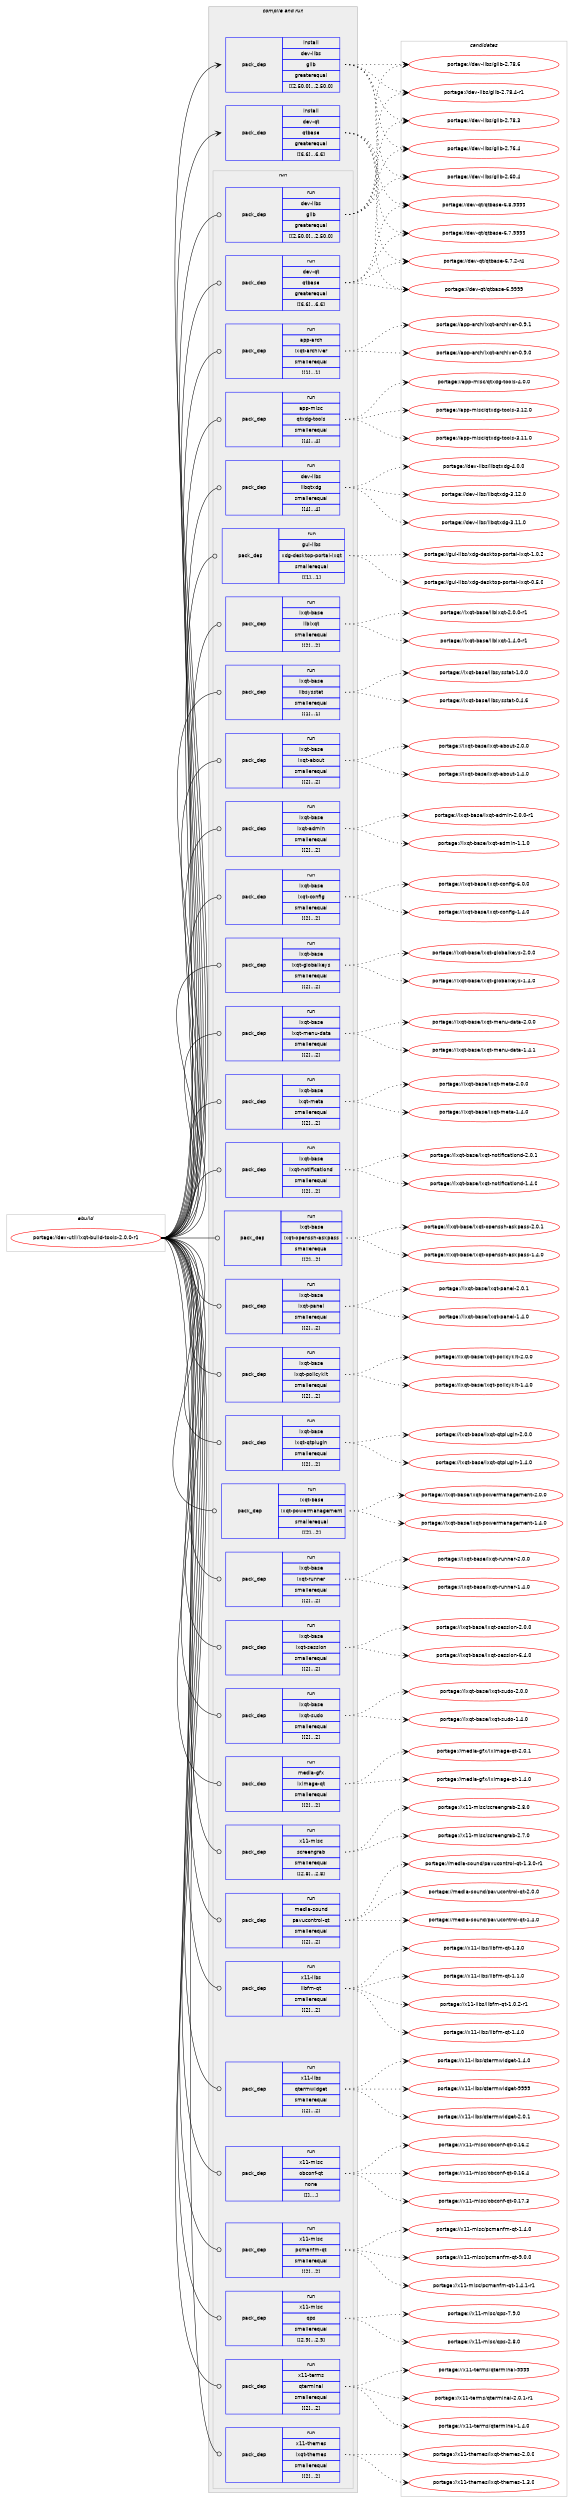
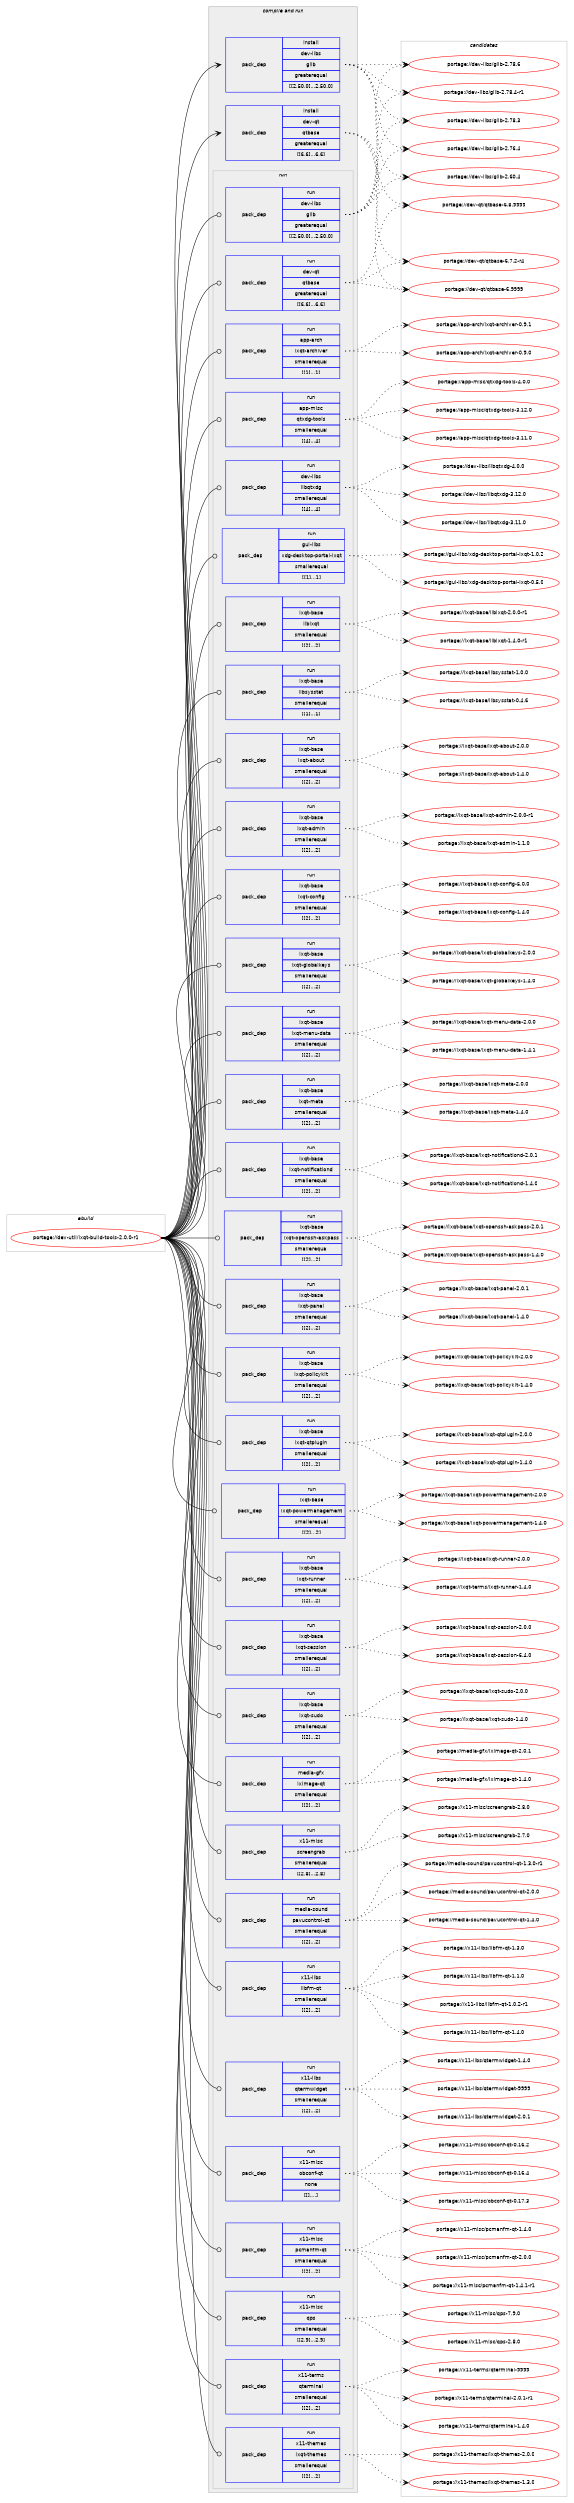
(484, 233) -> none
(484, 1588) -> (484, 1588)
(484, 2258) -> (484, 2258)
